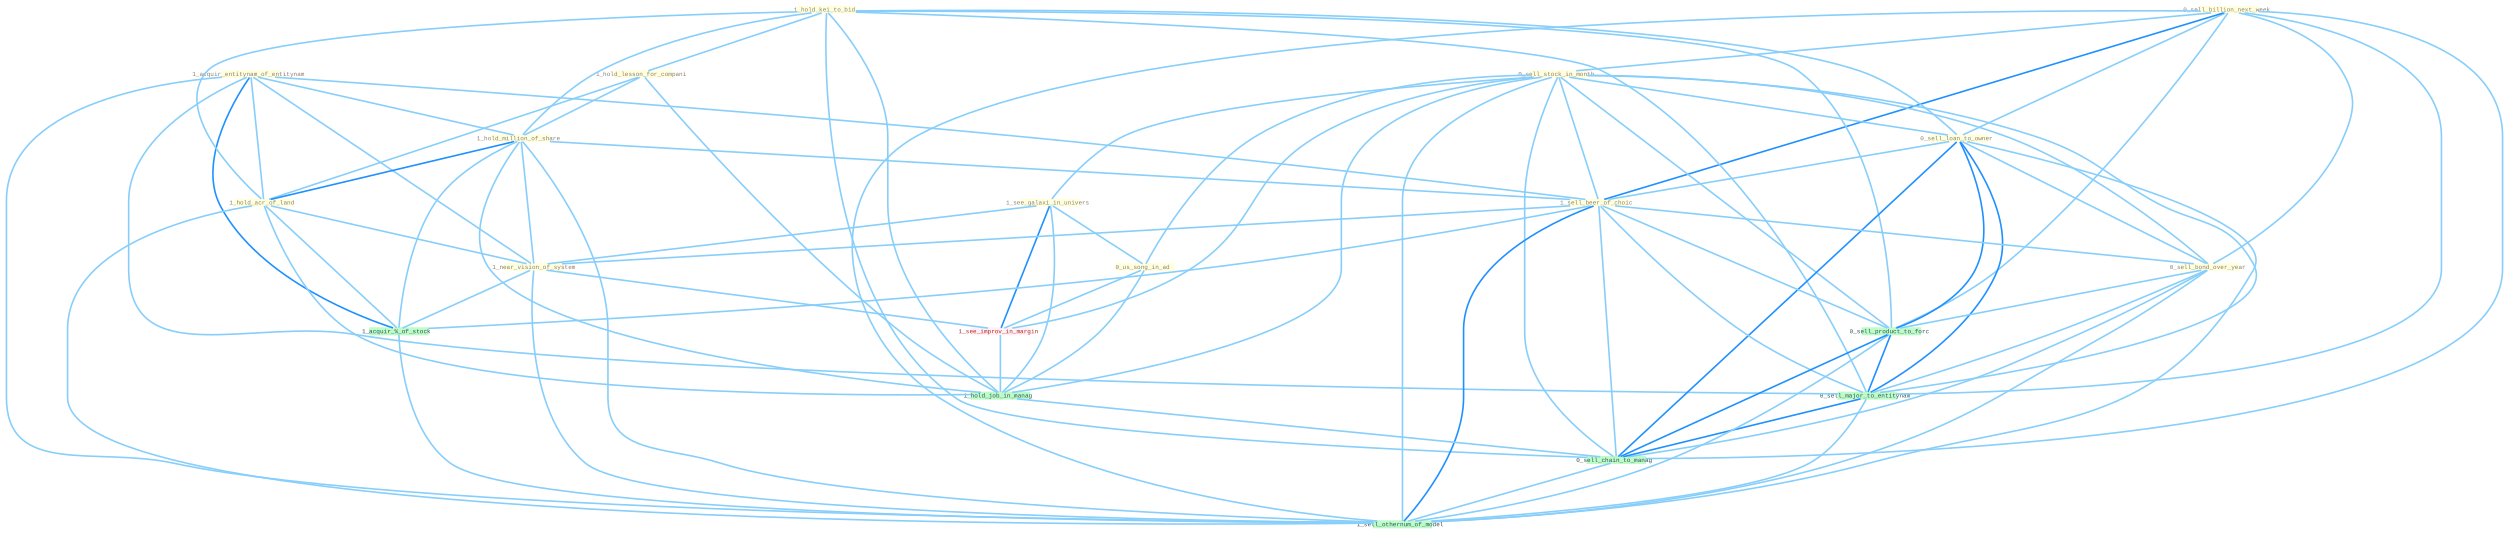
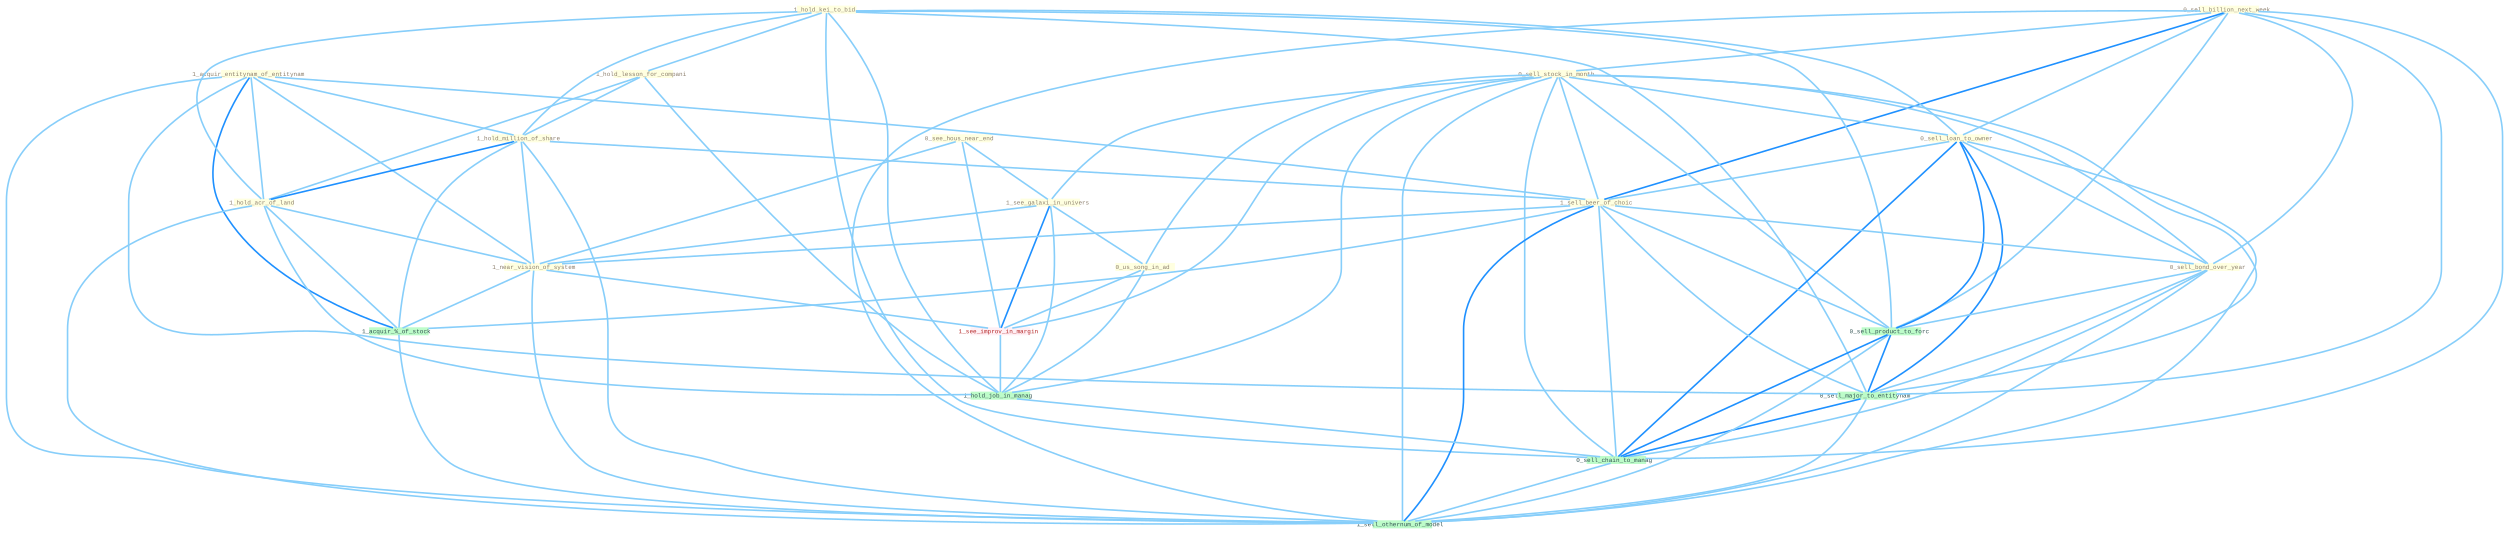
none -> (962, 138)
(659, 344) -> none
